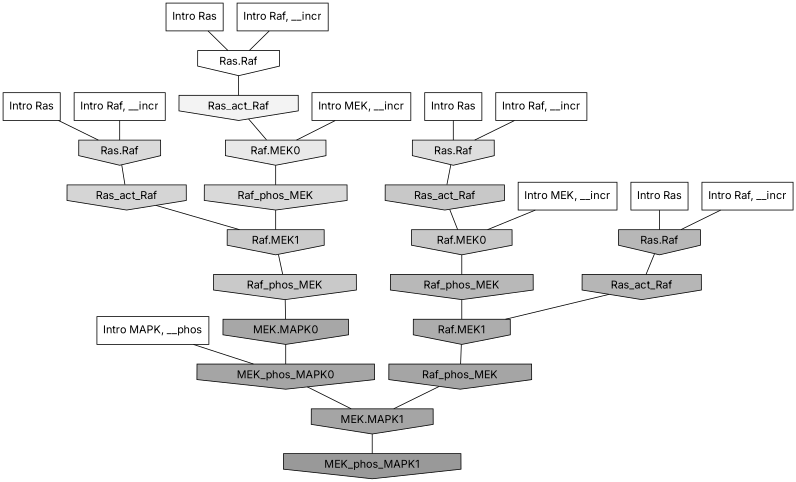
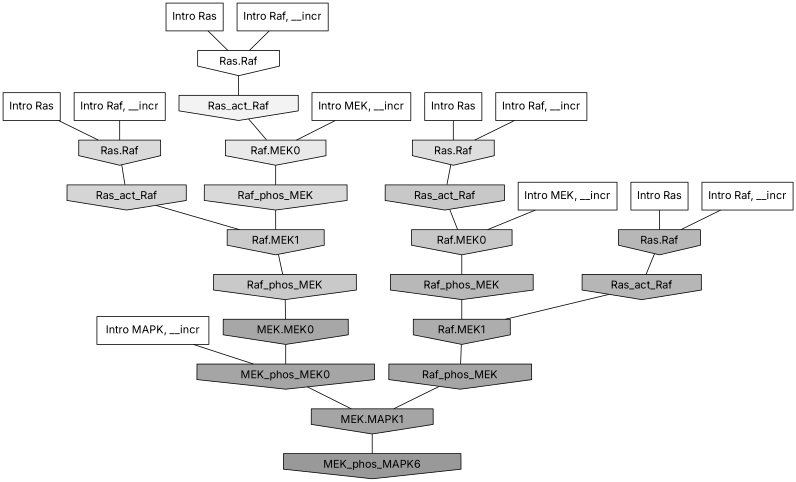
(153, 331) -> (153, 331)
(286, 331) -> (286, 331)
(286, 375) -> (286, 375)
(372, 465) -> (372, 465)
